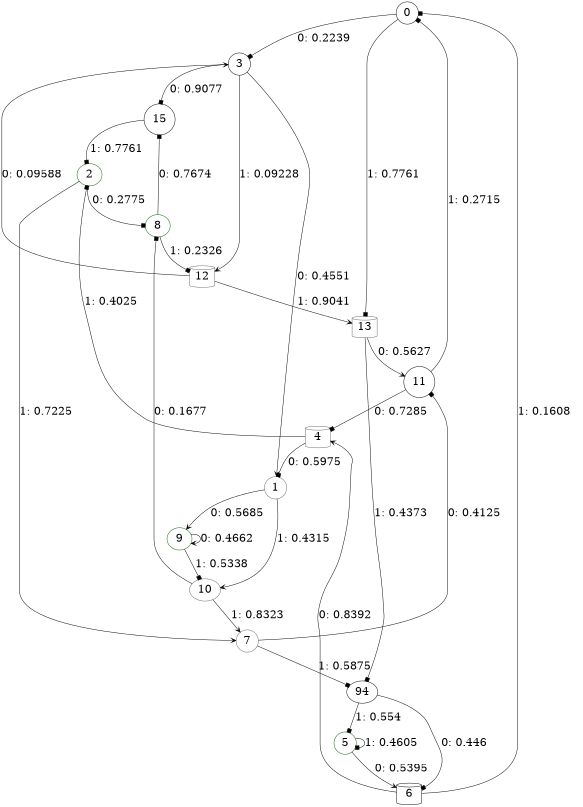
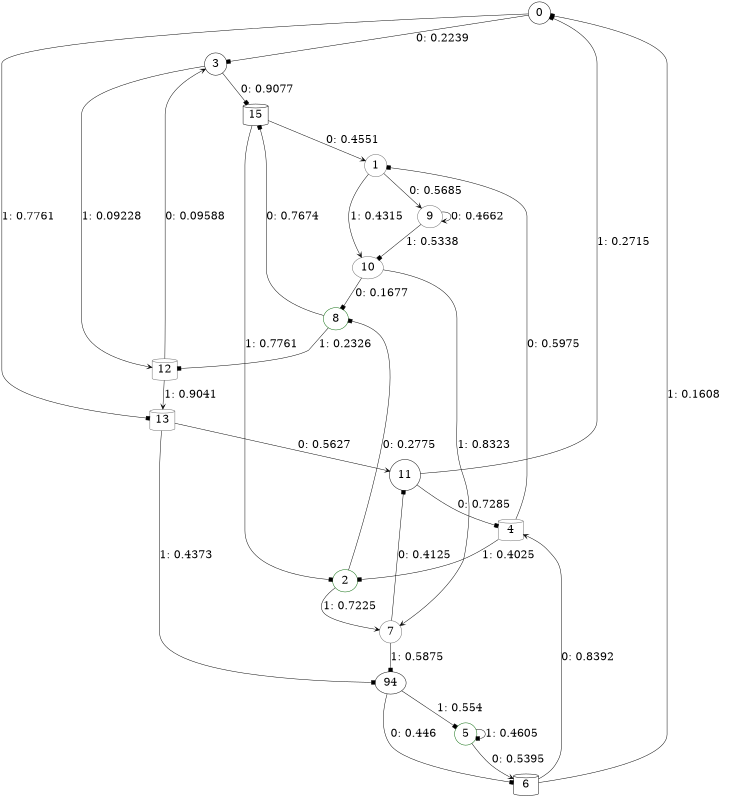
(160, 119) -> (256, 115)
(298, 262) -> (315, 140)
(180, 539) -> (430, 217)
